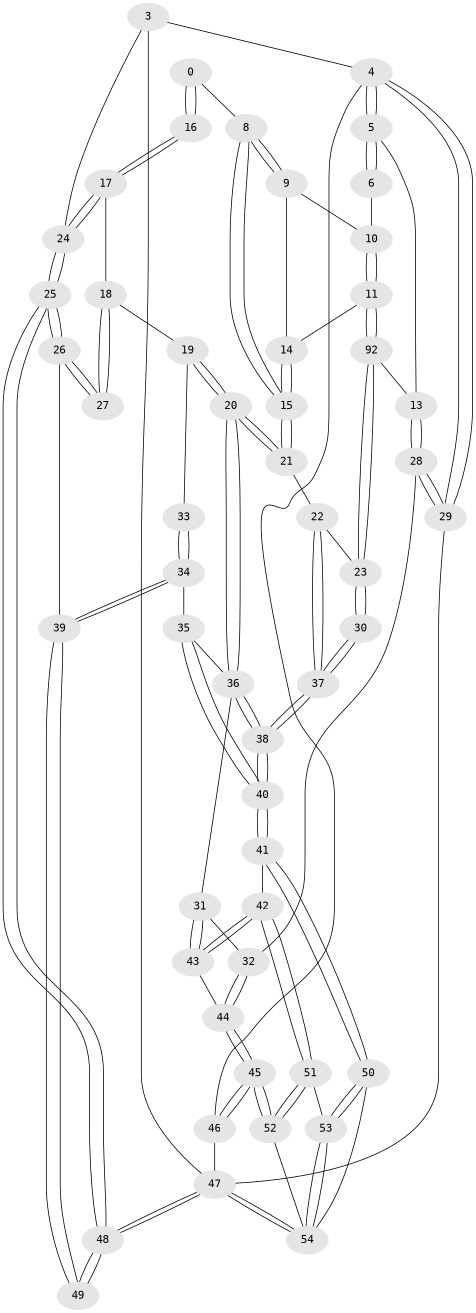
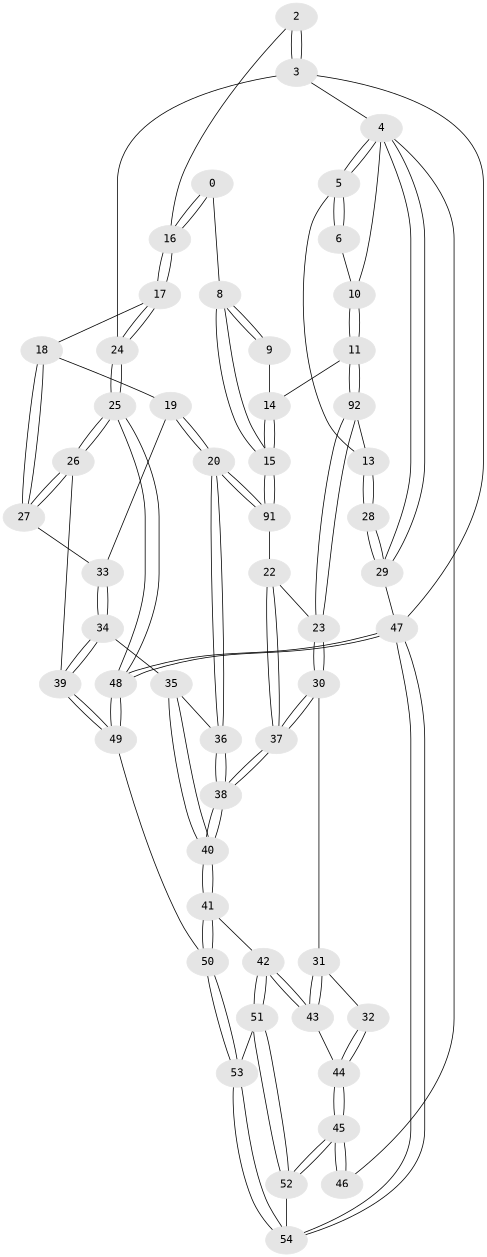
none -> (297, 17)
(323, 208) -> (374, 212)
(286, 462) -> (270, 517)
none -> (63, 545)
(339, 716) -> none
(217, 795) -> (319, 823)
(215, 1157) -> none
(350, 1157) -> (152, 855)
